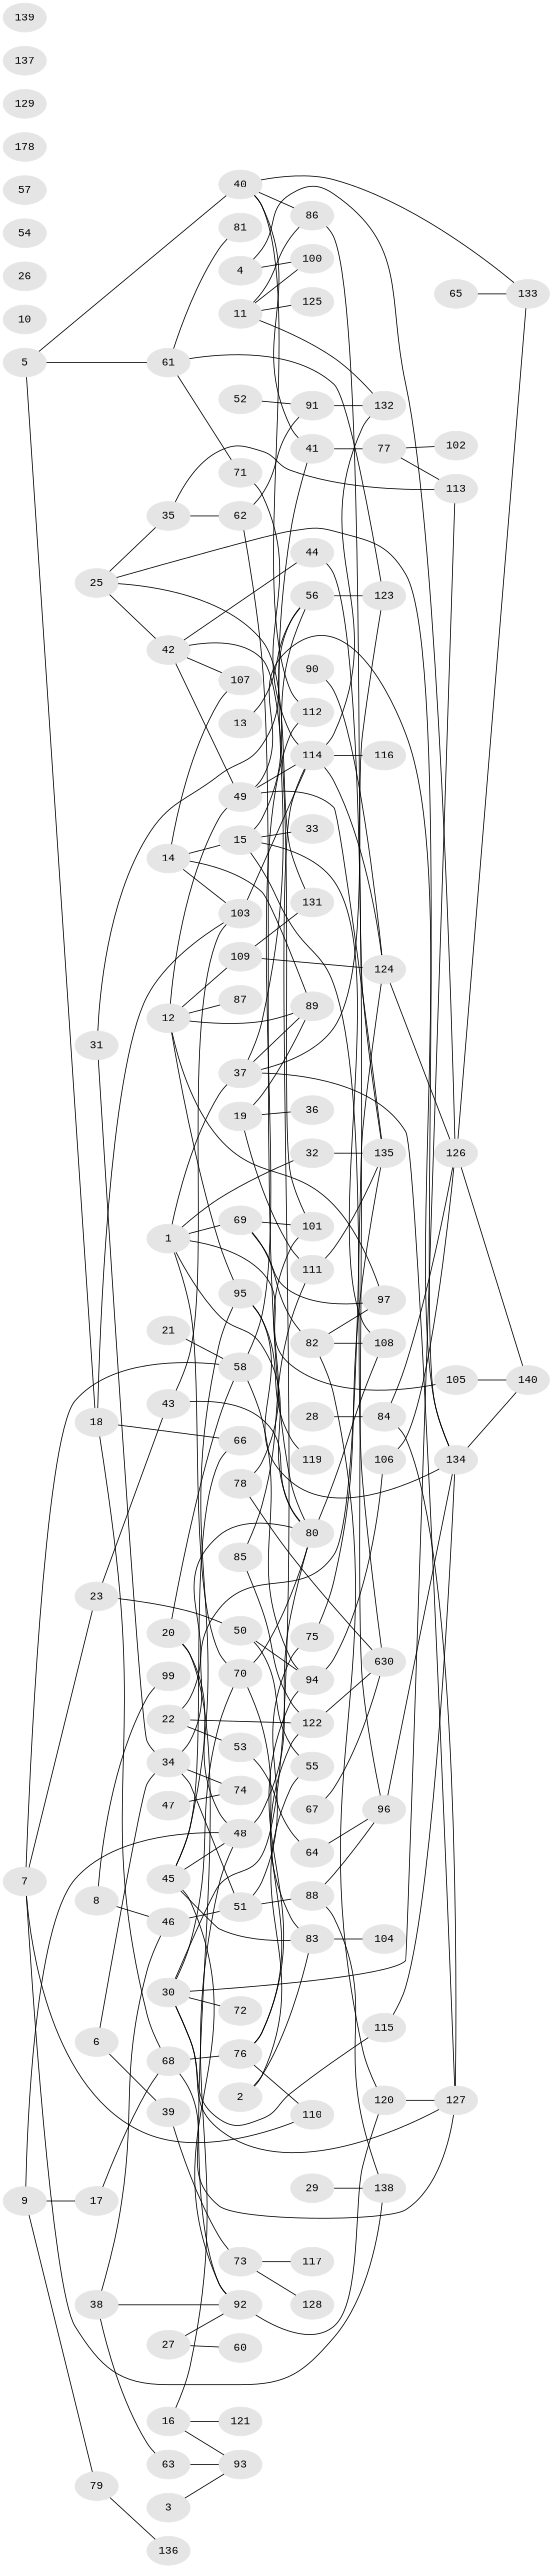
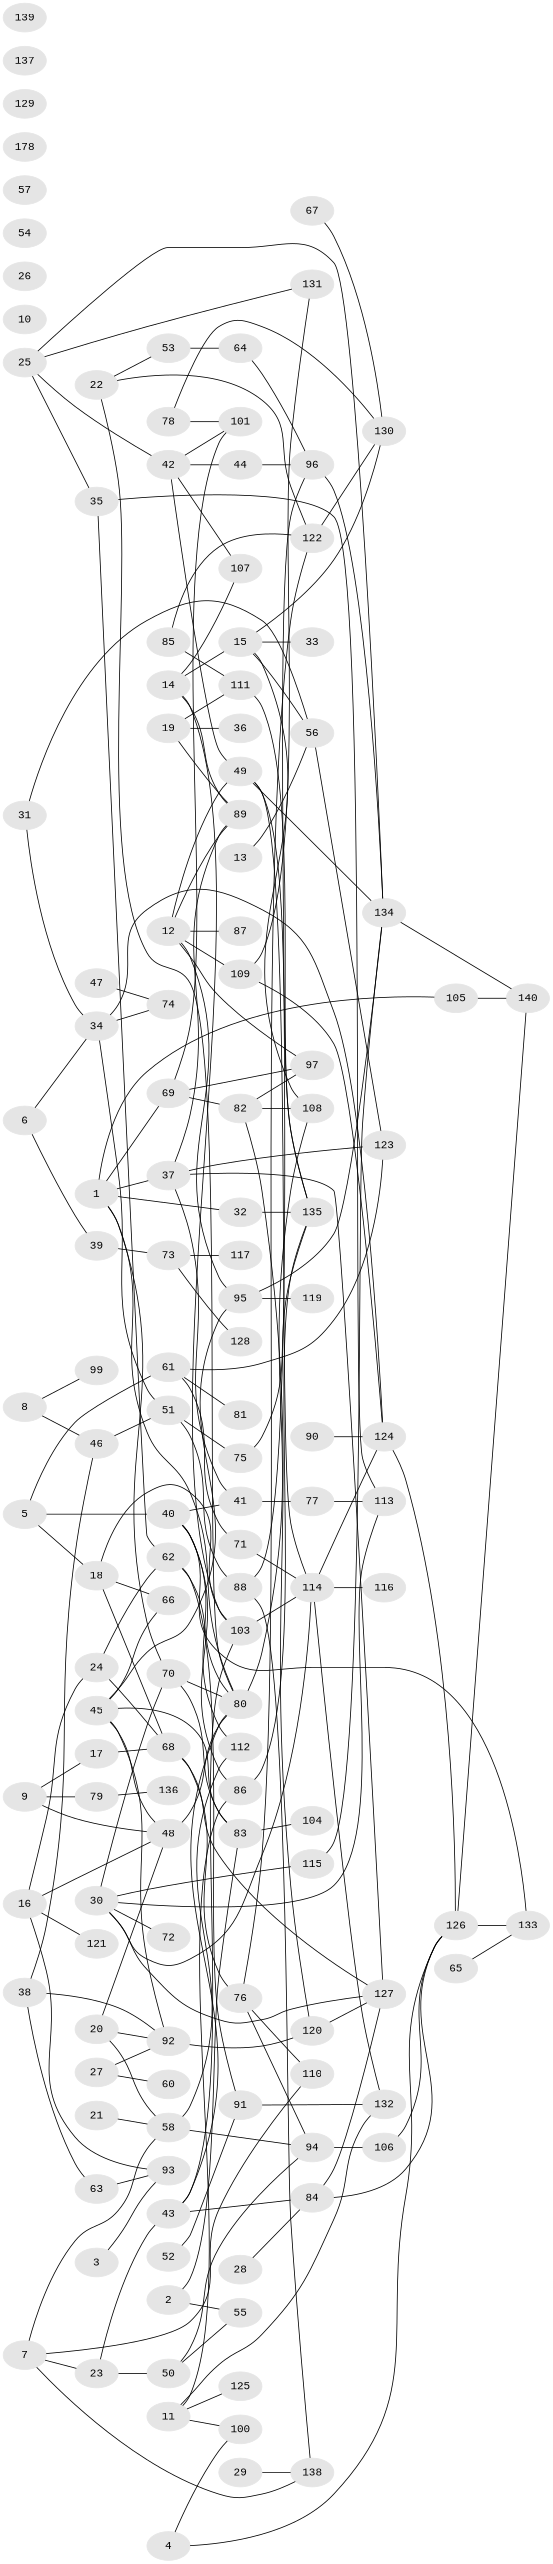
(456, 446) -> none
(384, 1662) -> (384, 431)
none -> (97, 1668)
none -> (240, 2206)
